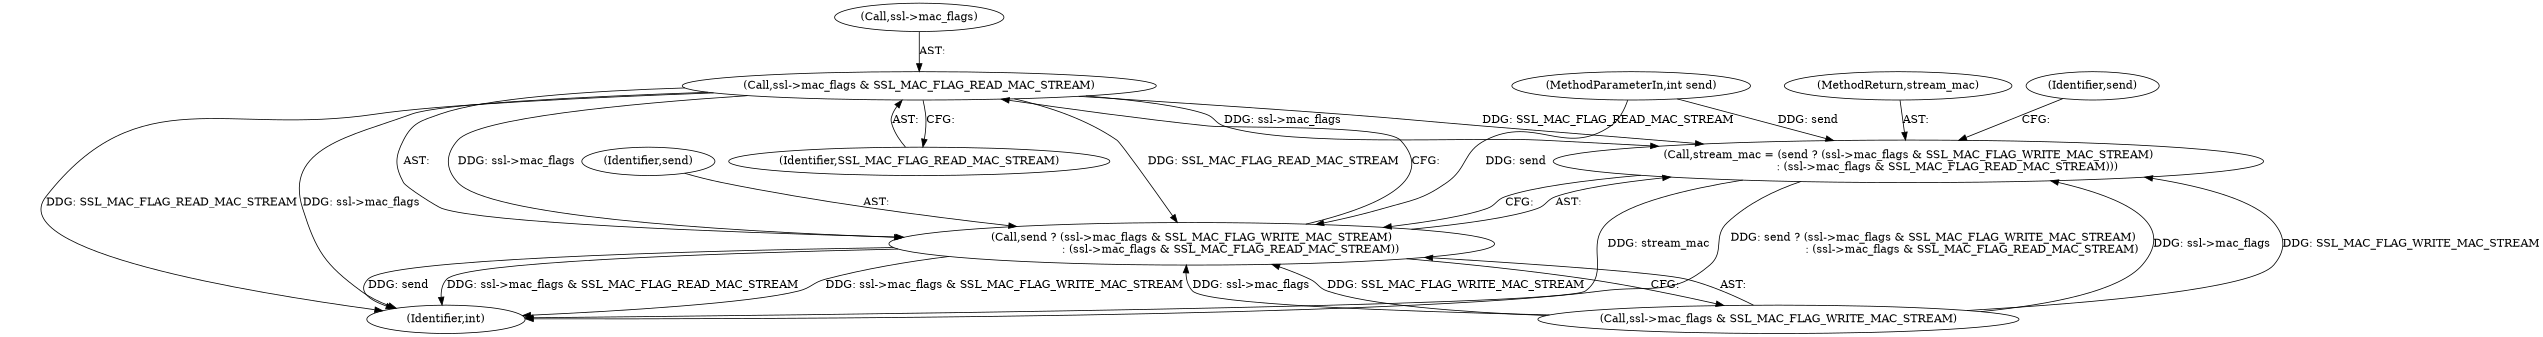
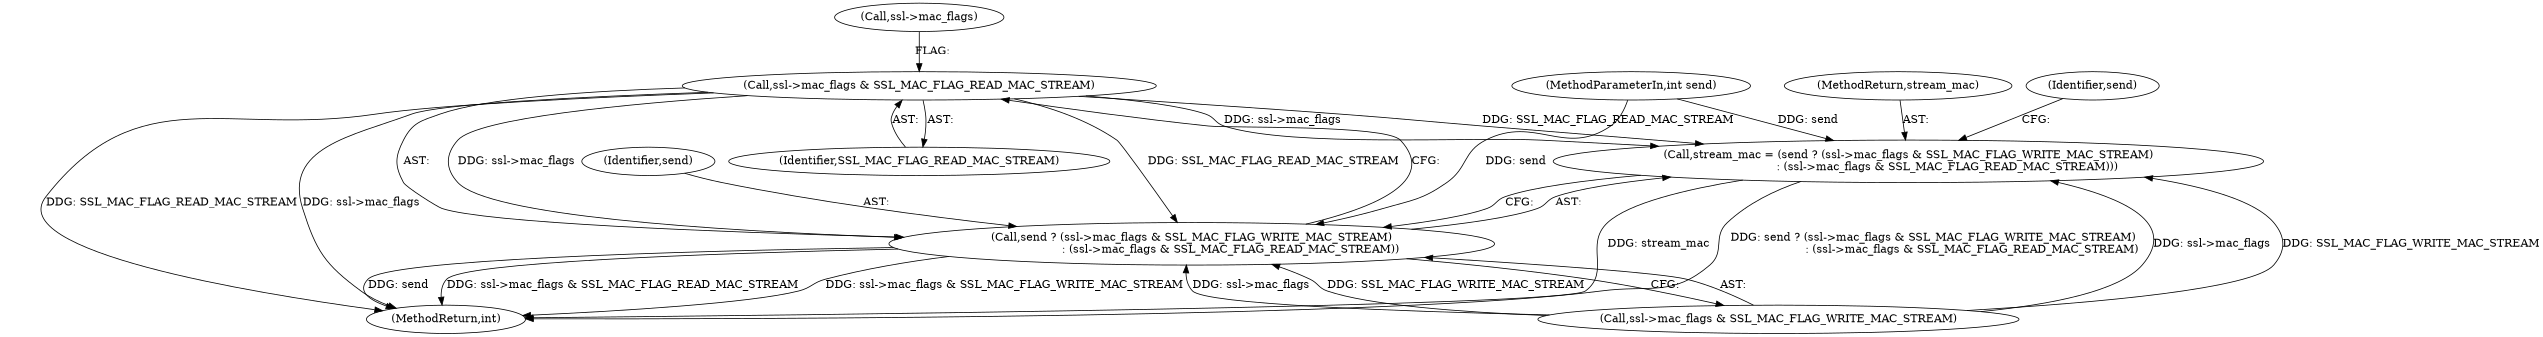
(934, 52) -> (934, 52)
(942, 120) -> (942, 120)
(446, 319) -> (446, 319)
